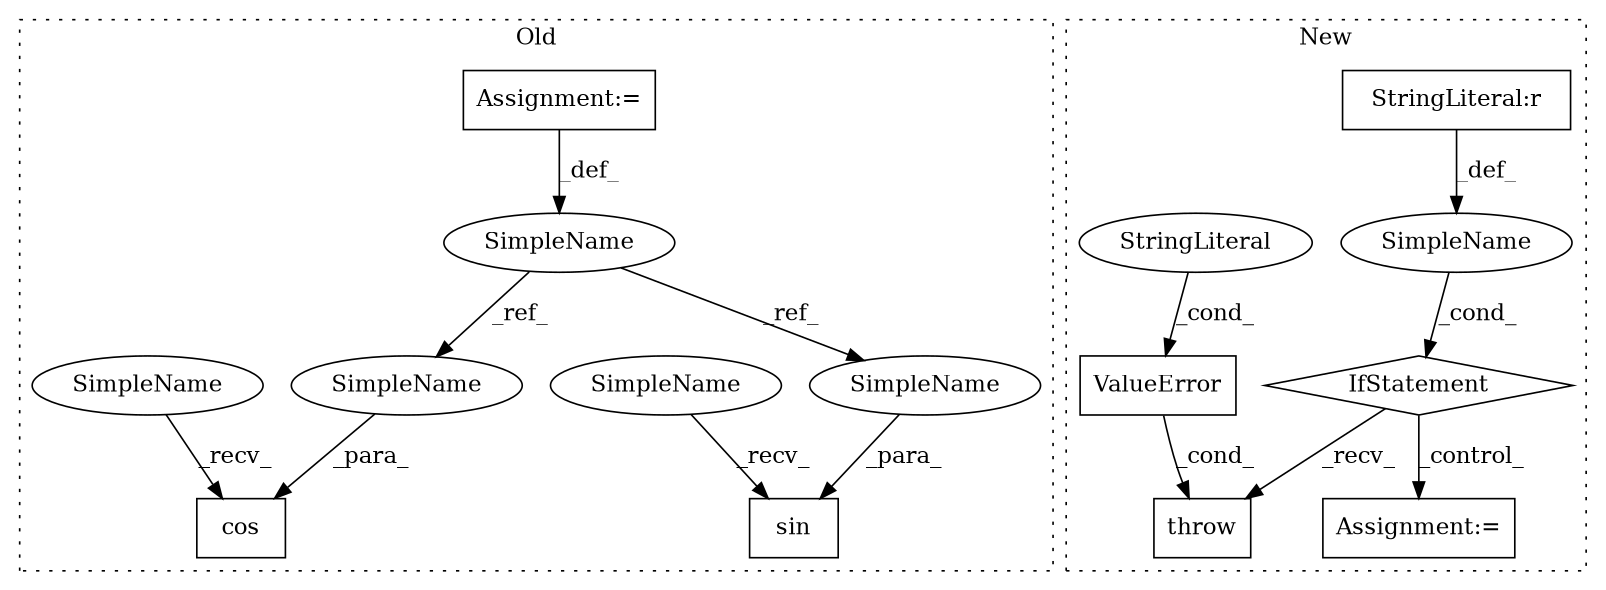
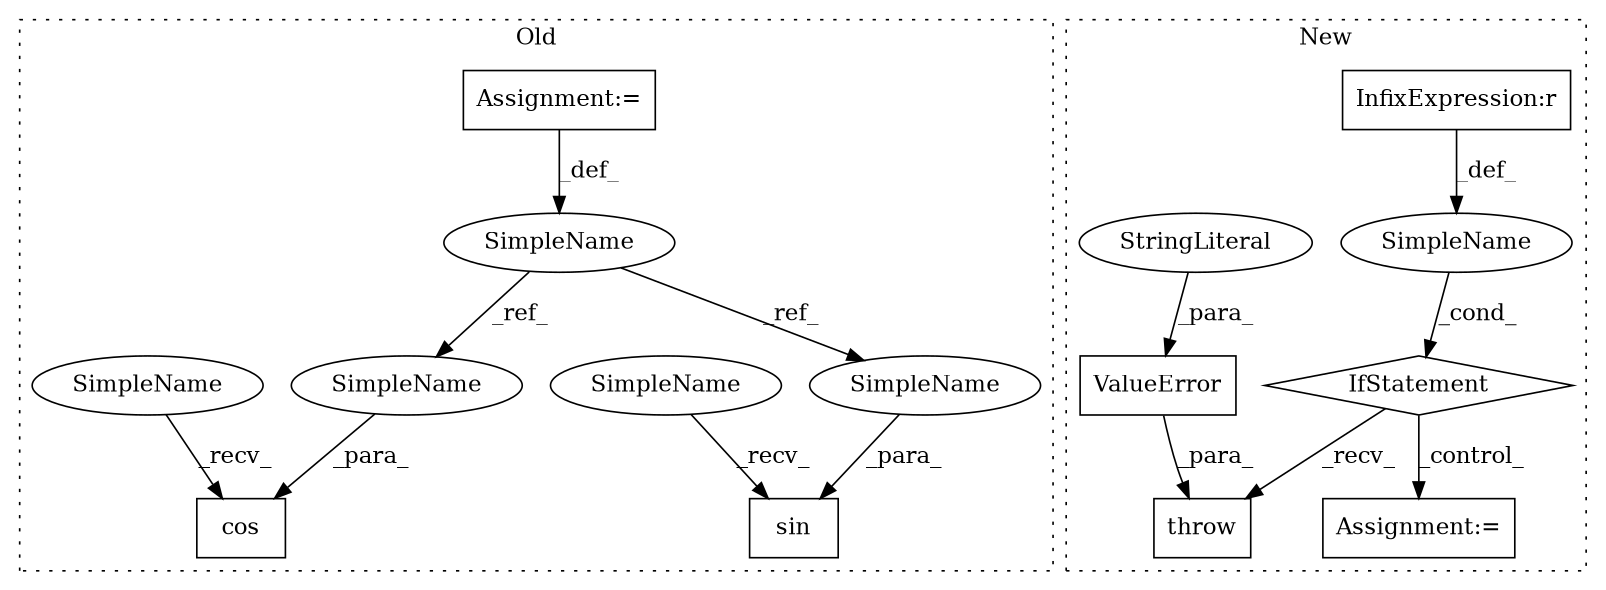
(1457, 100) -> (1457, 100)
(1215, 314) -> (1215, 314)
(1215, 457) -> (1215, 457)
